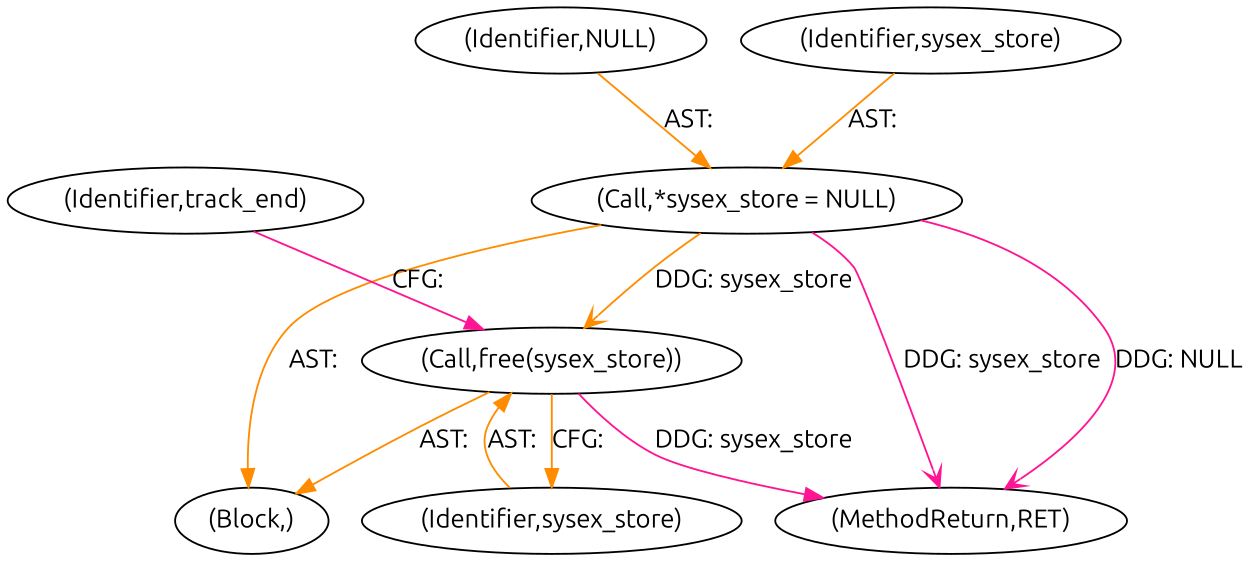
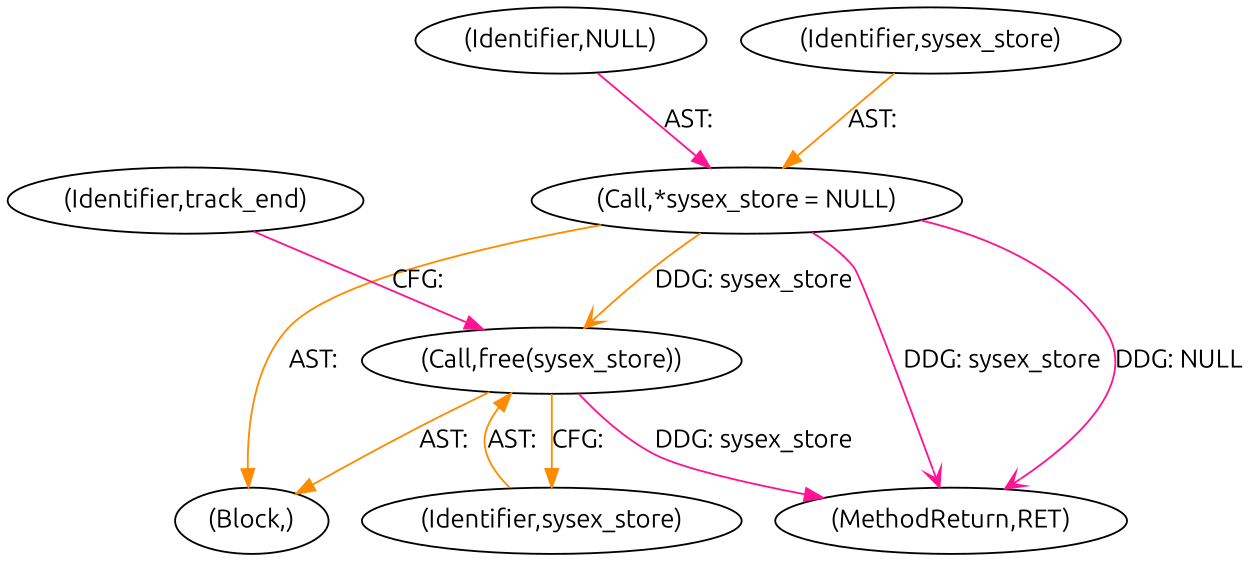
(647, 114) -> (647, 114)
